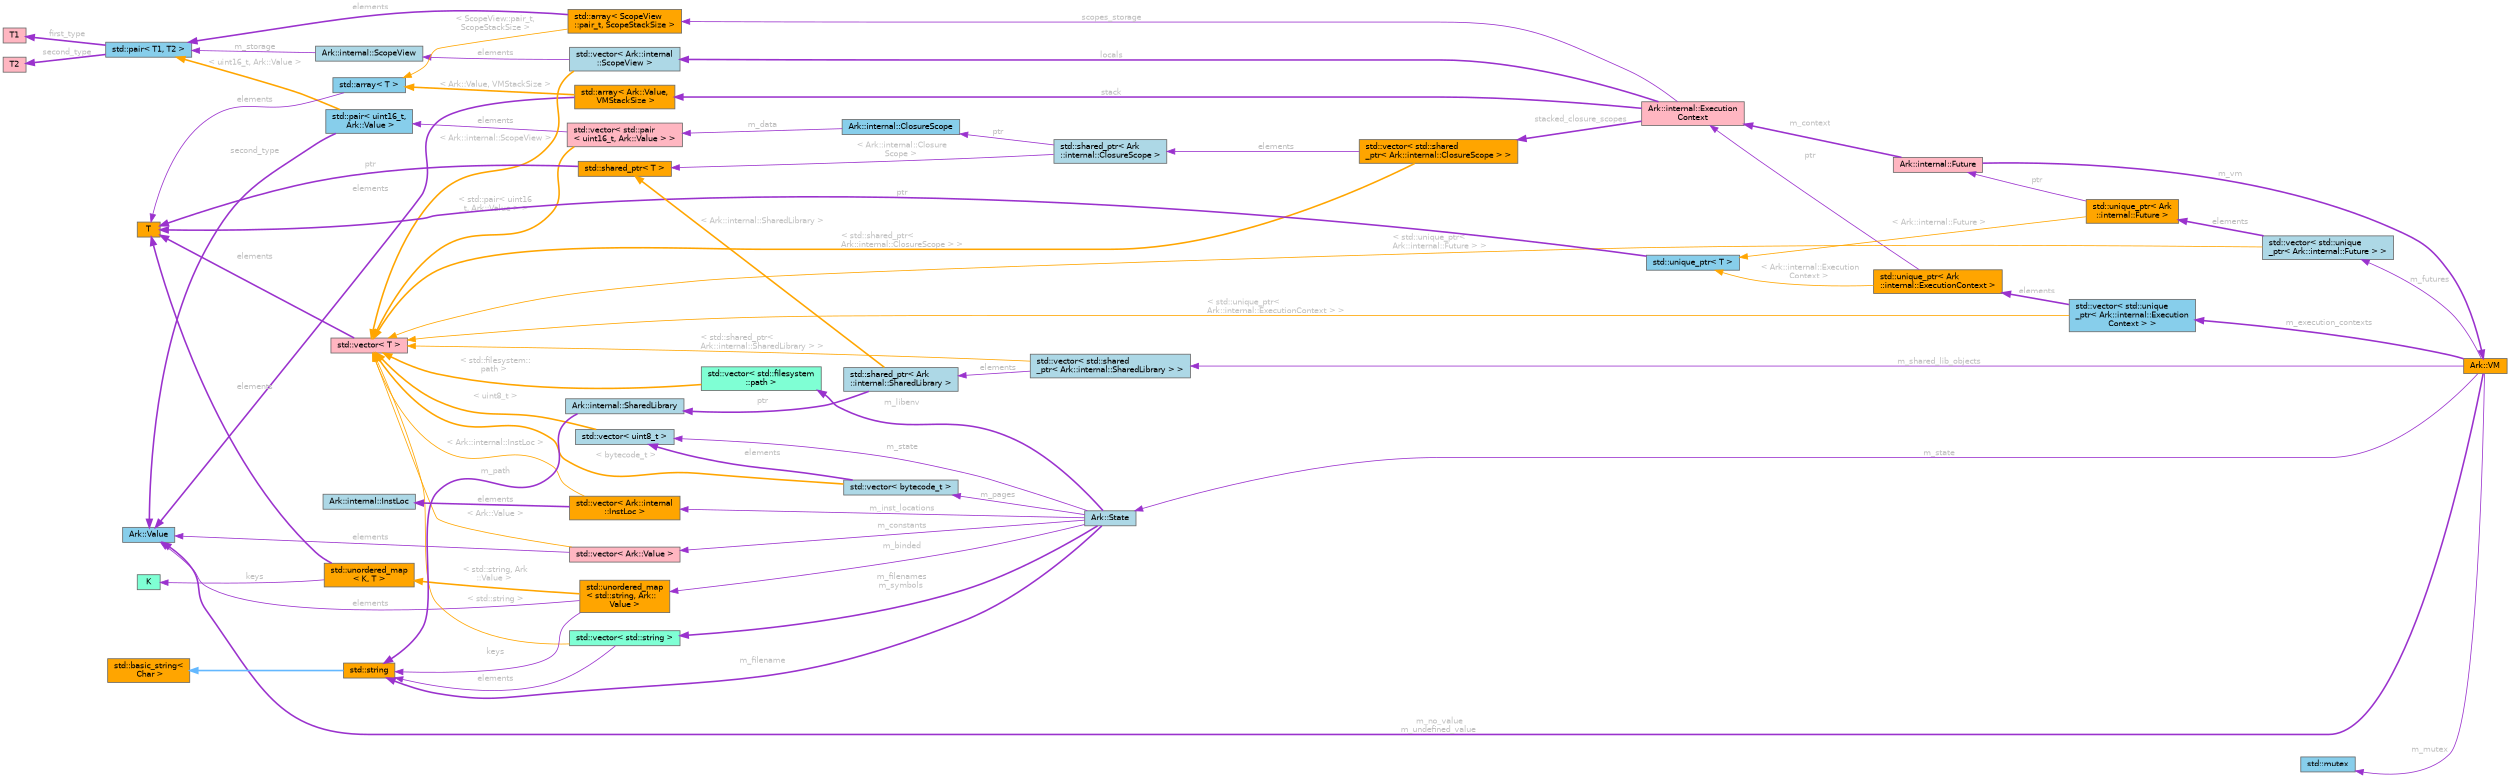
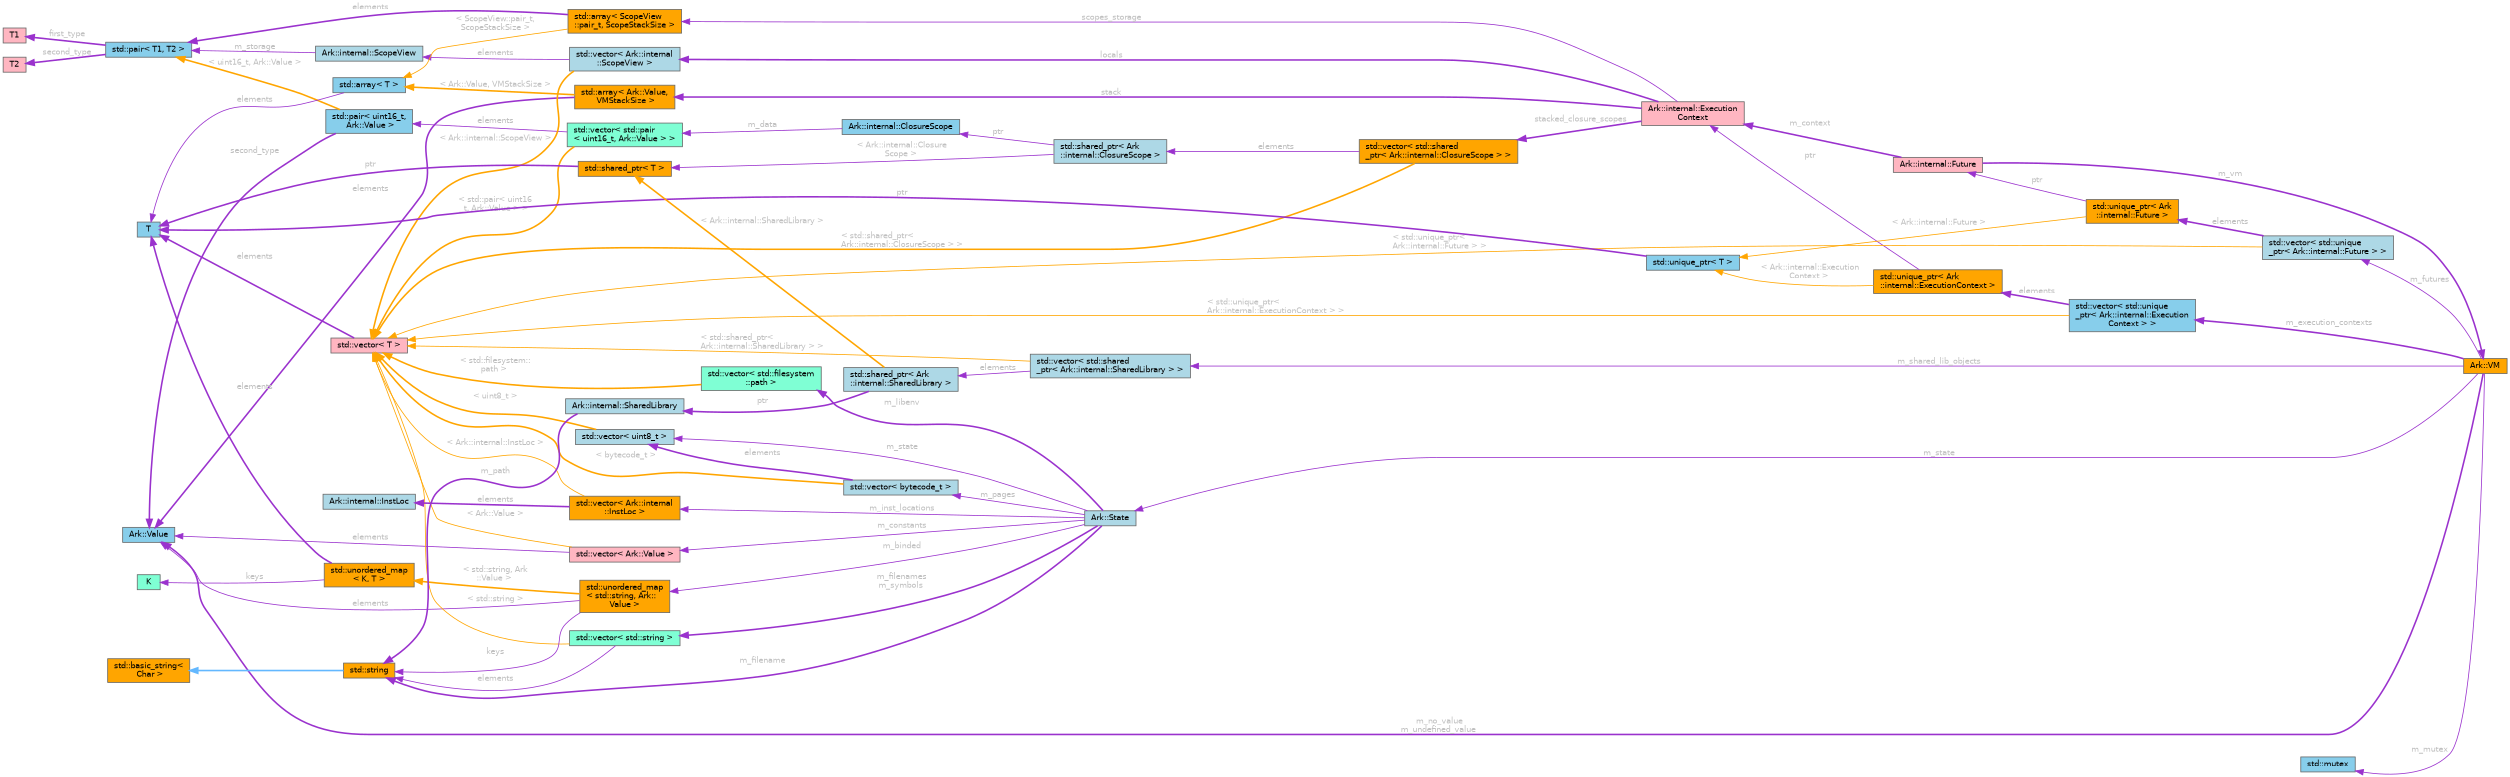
(625, 135) -> (625, 135)
(149, 230) -> (149, 230)
